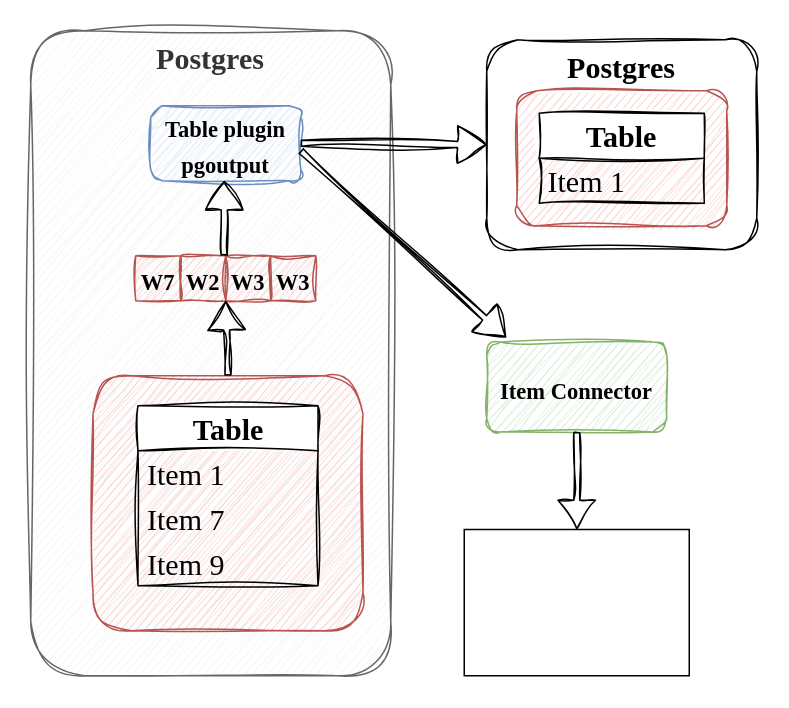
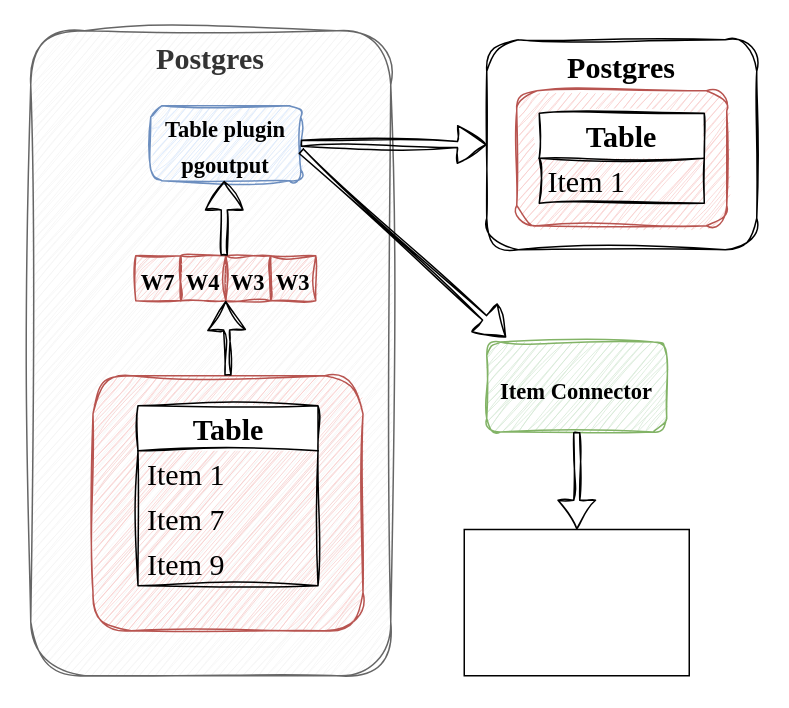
(203, 278) -> (203, 278)
